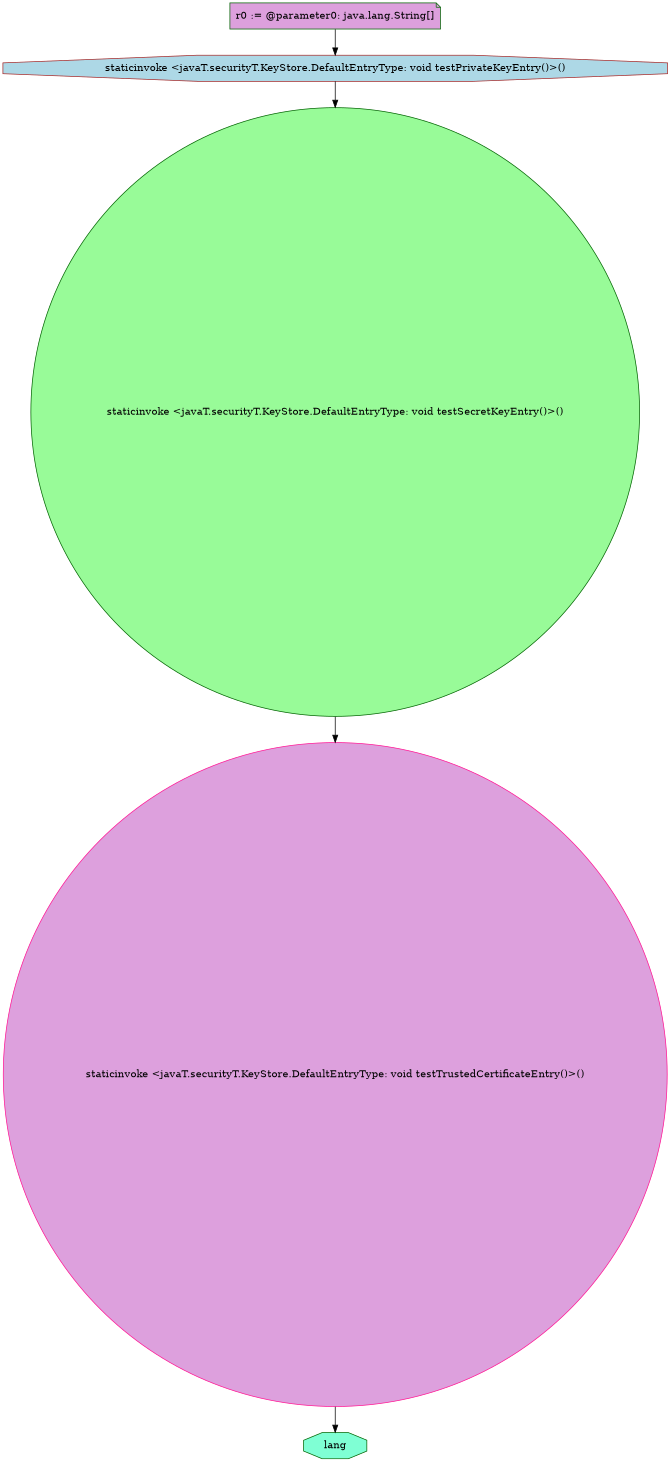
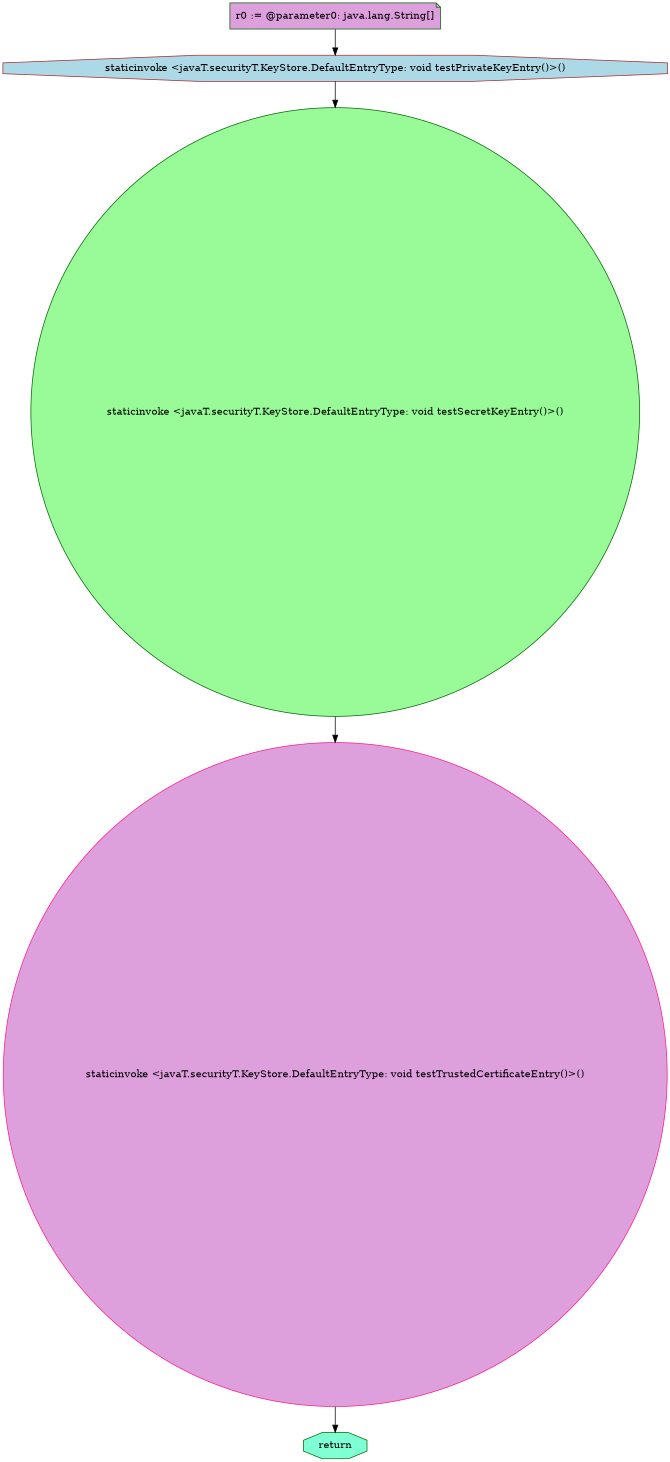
(335, 1446) -> (335, 1446)
